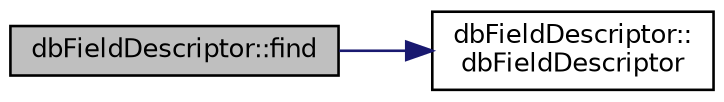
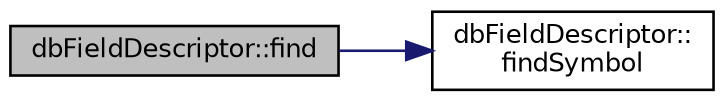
(573, 51) -> (573, 51)
